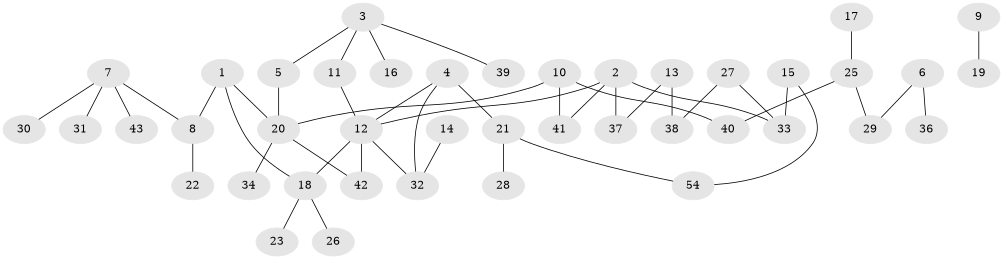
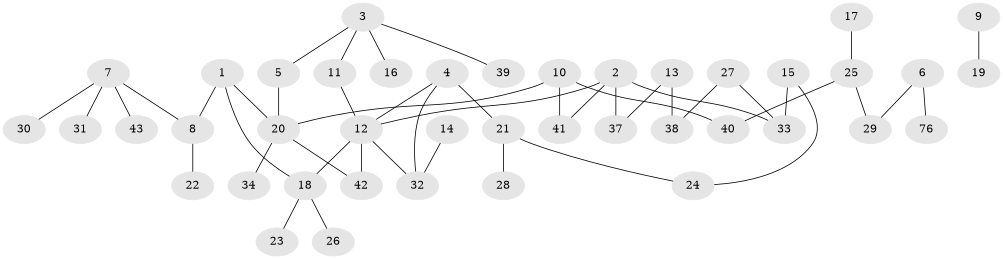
(927, 130) -> (927, 130)
(693, 186) -> (693, 186)
